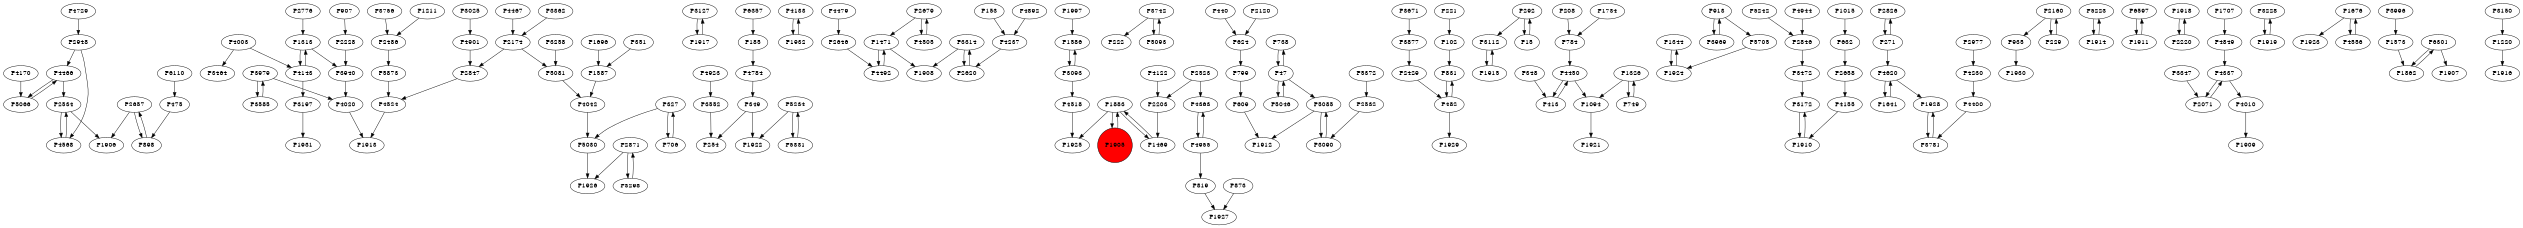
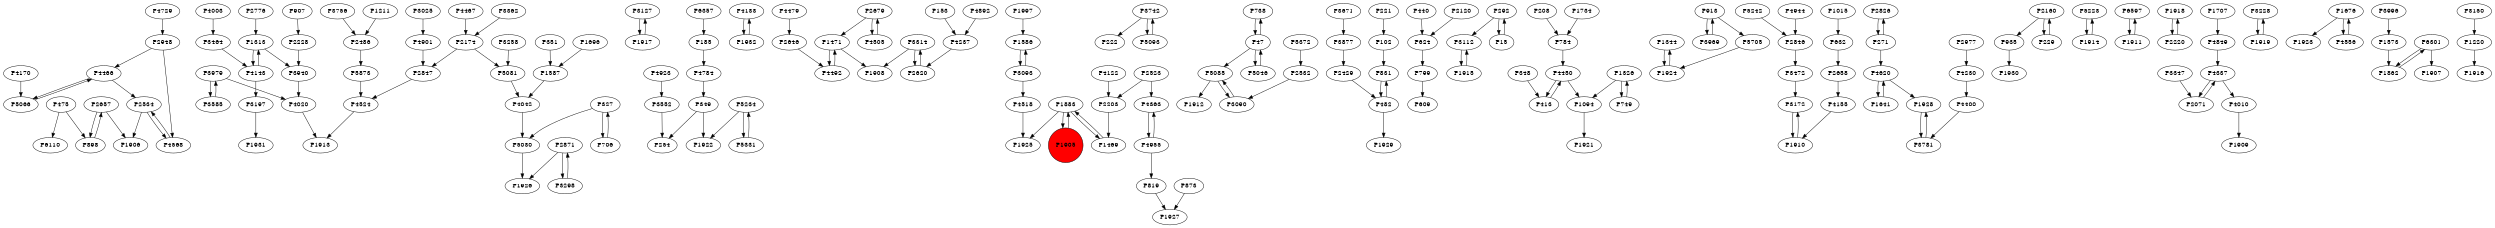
(269, 57) -> (233, 57)
(175, 87) -> (56, 123)
(1250, 123) -> none
